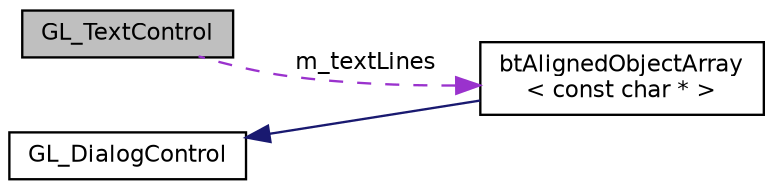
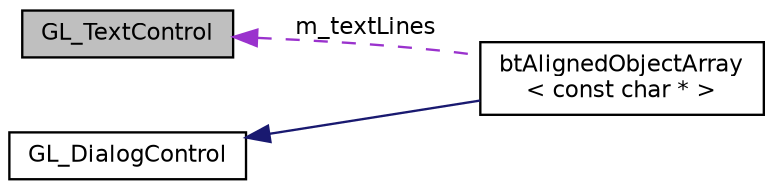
(326, 80) -> (369, 44)
